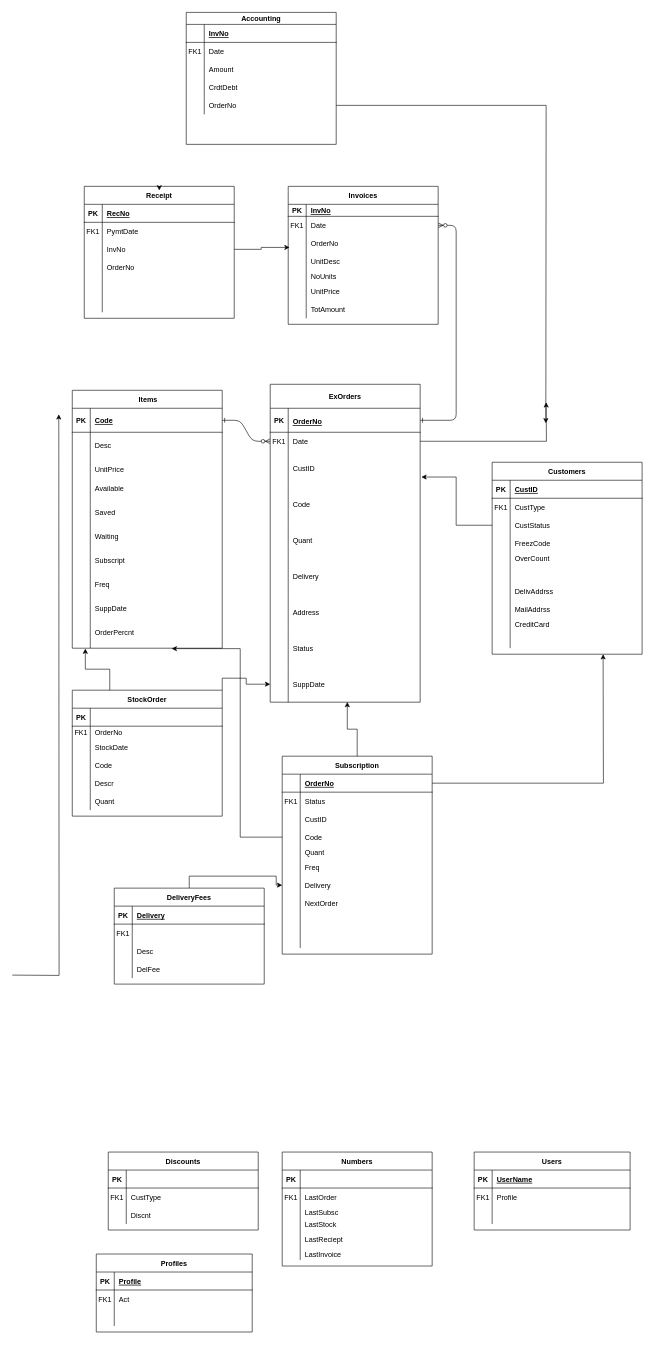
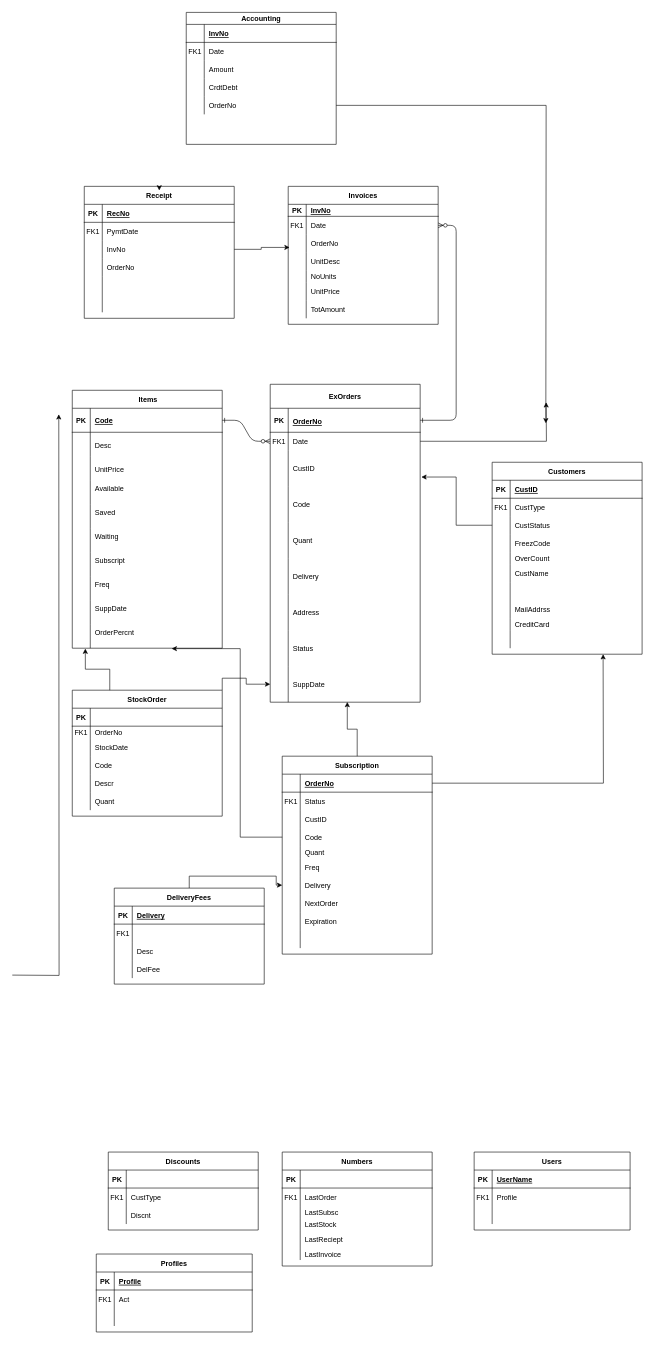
none -> (576, 573)
(576, 591) -> none
none -> (366, 921)
